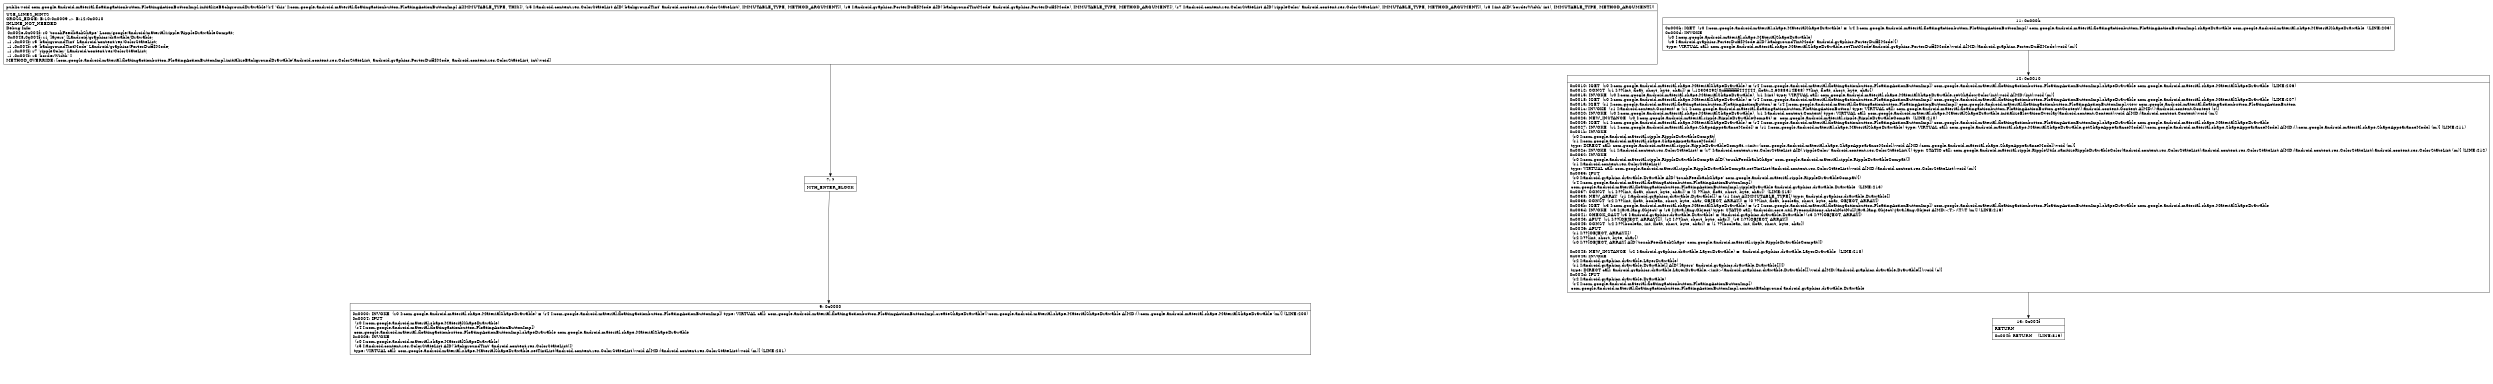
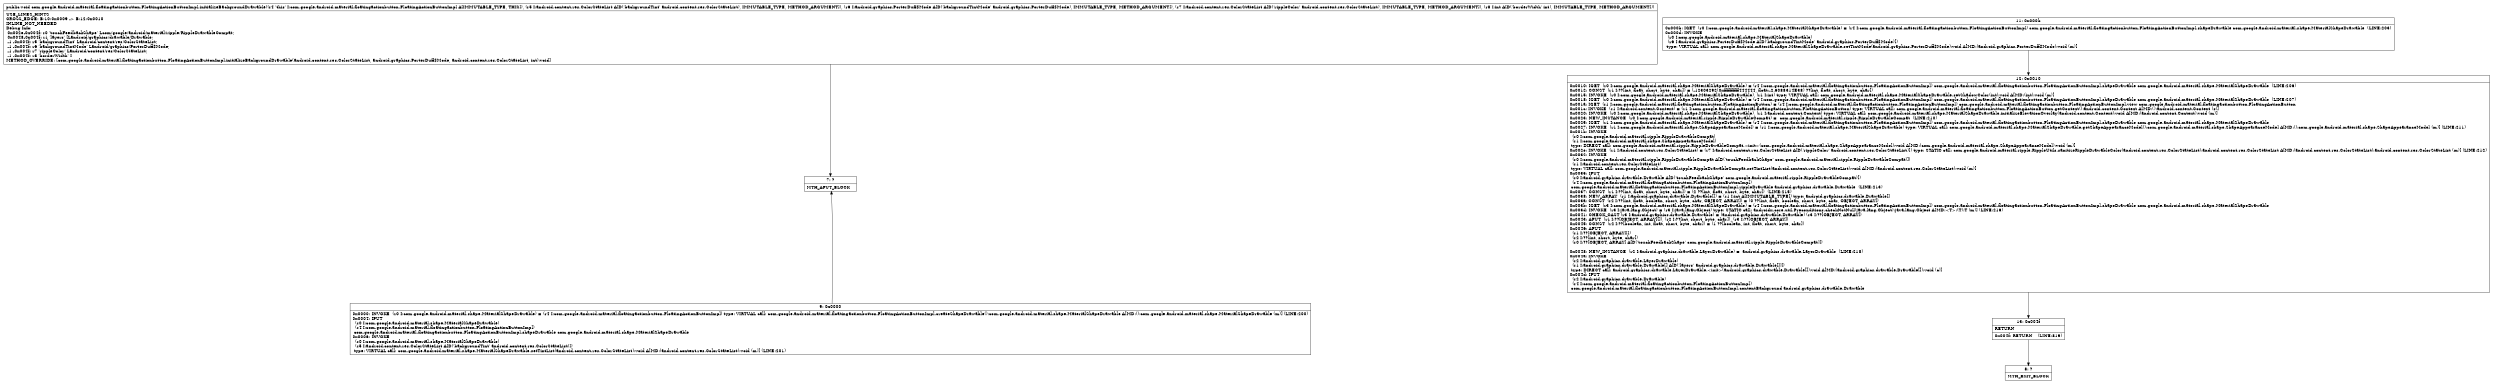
(830, 187) -> (828, 187)
(828, 246) -> (832, 249)
none -> (2028, 373)
